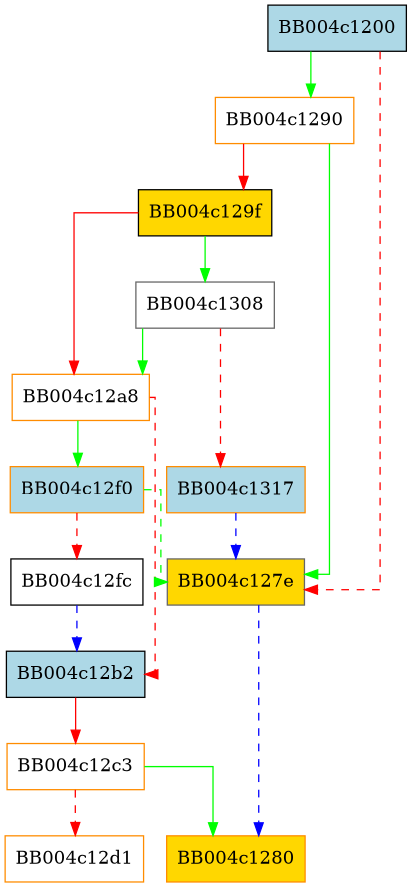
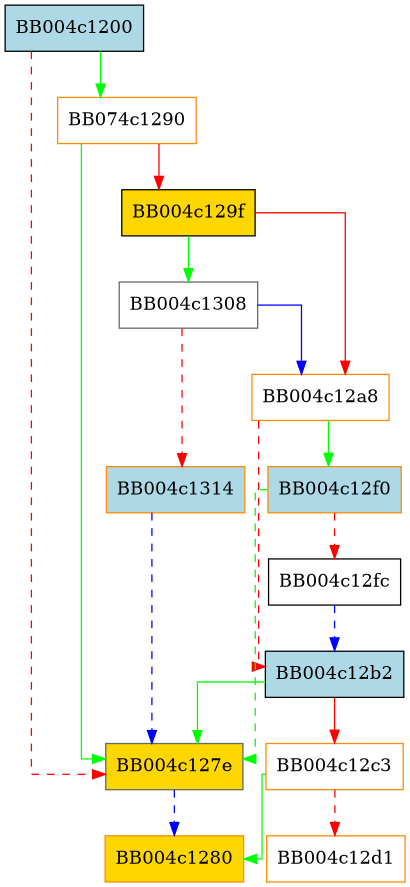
(285, 121) -> (127, 121)
(143, 345) -> (301, 311)
(236, 490) -> (176, 490)
none -> (207, 682)
